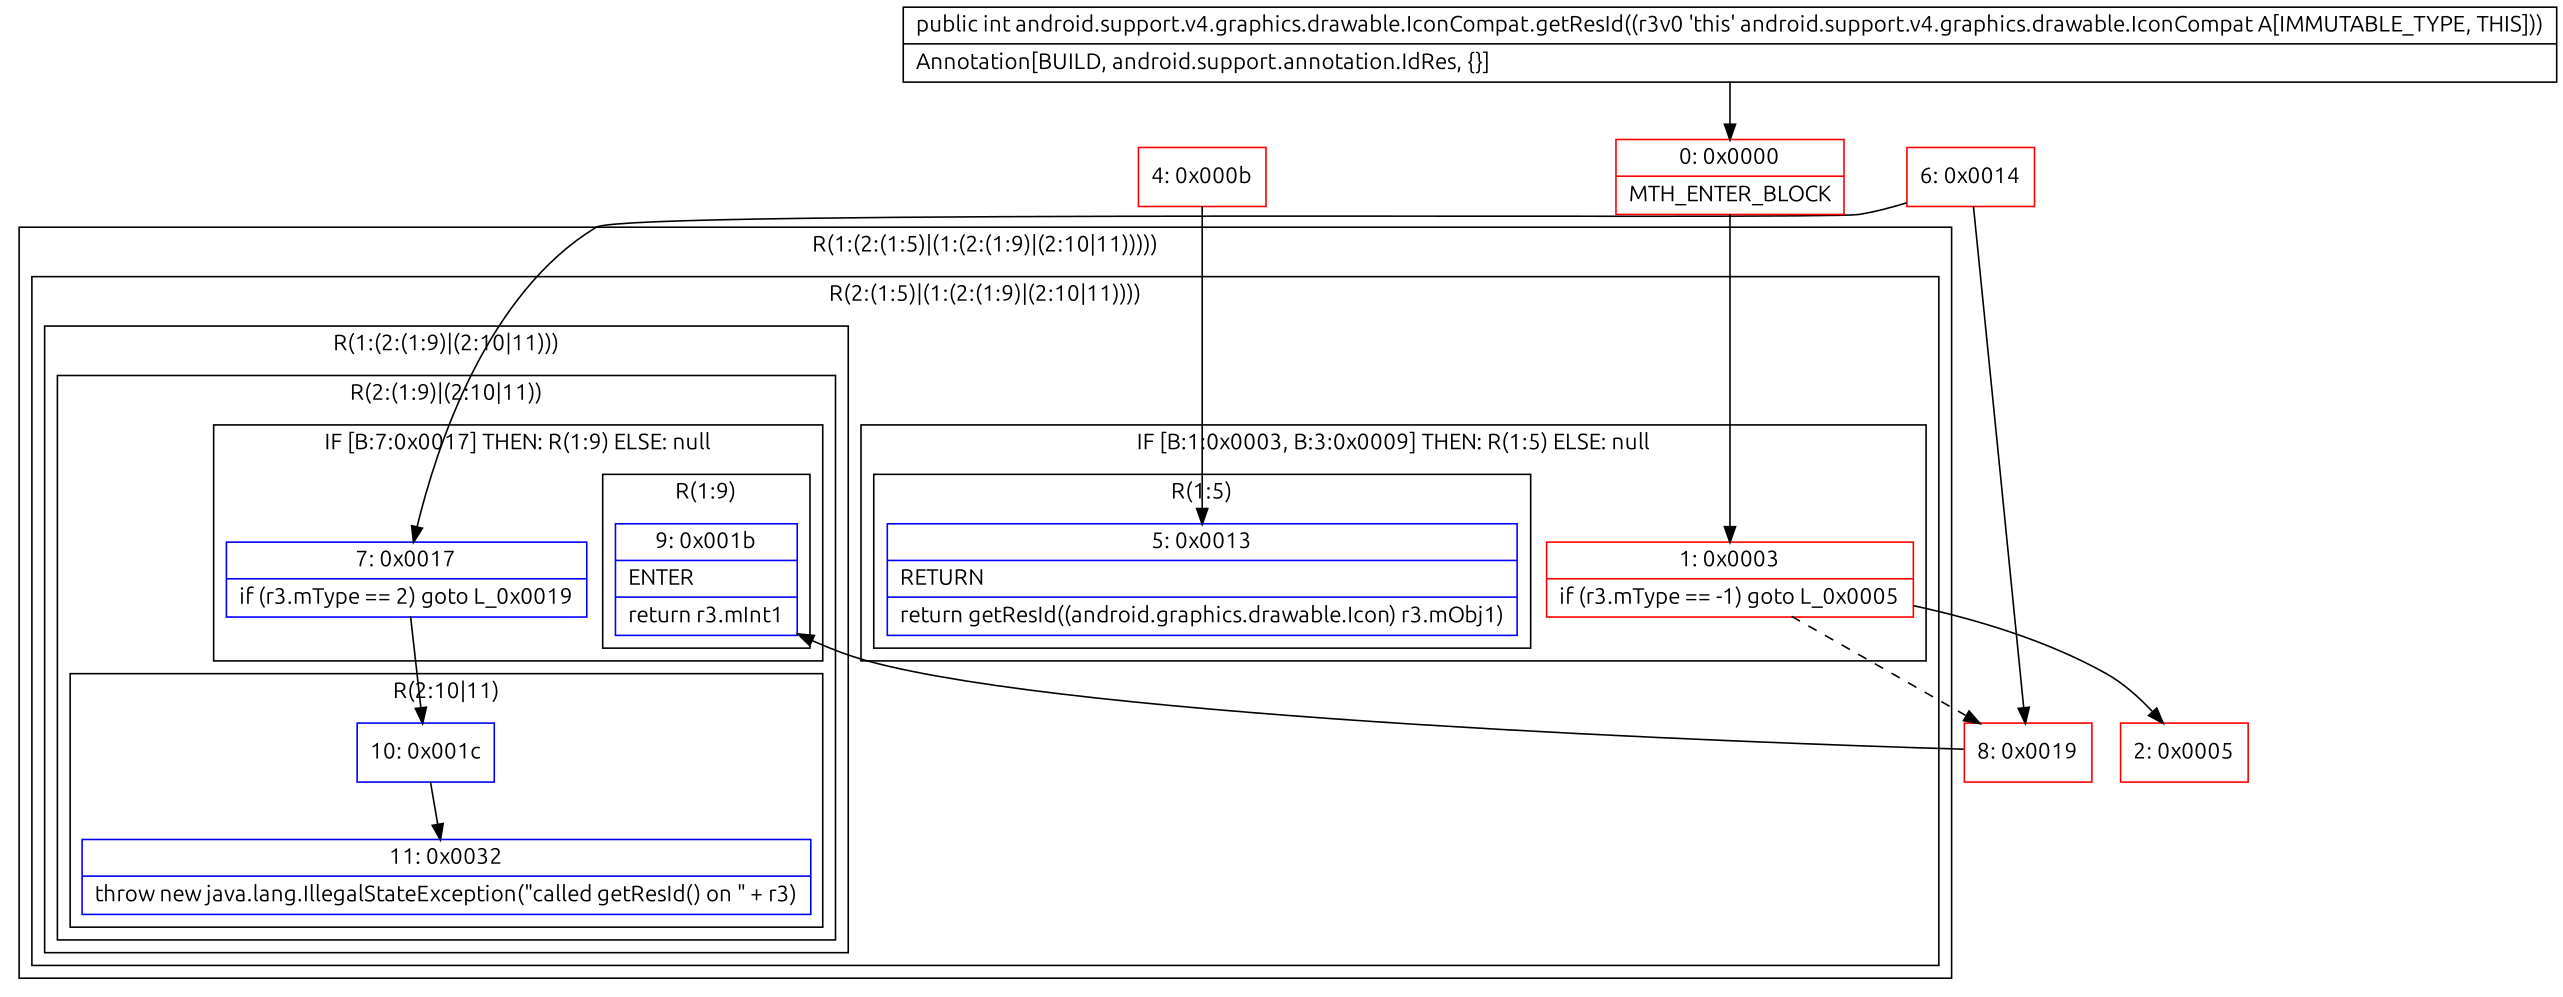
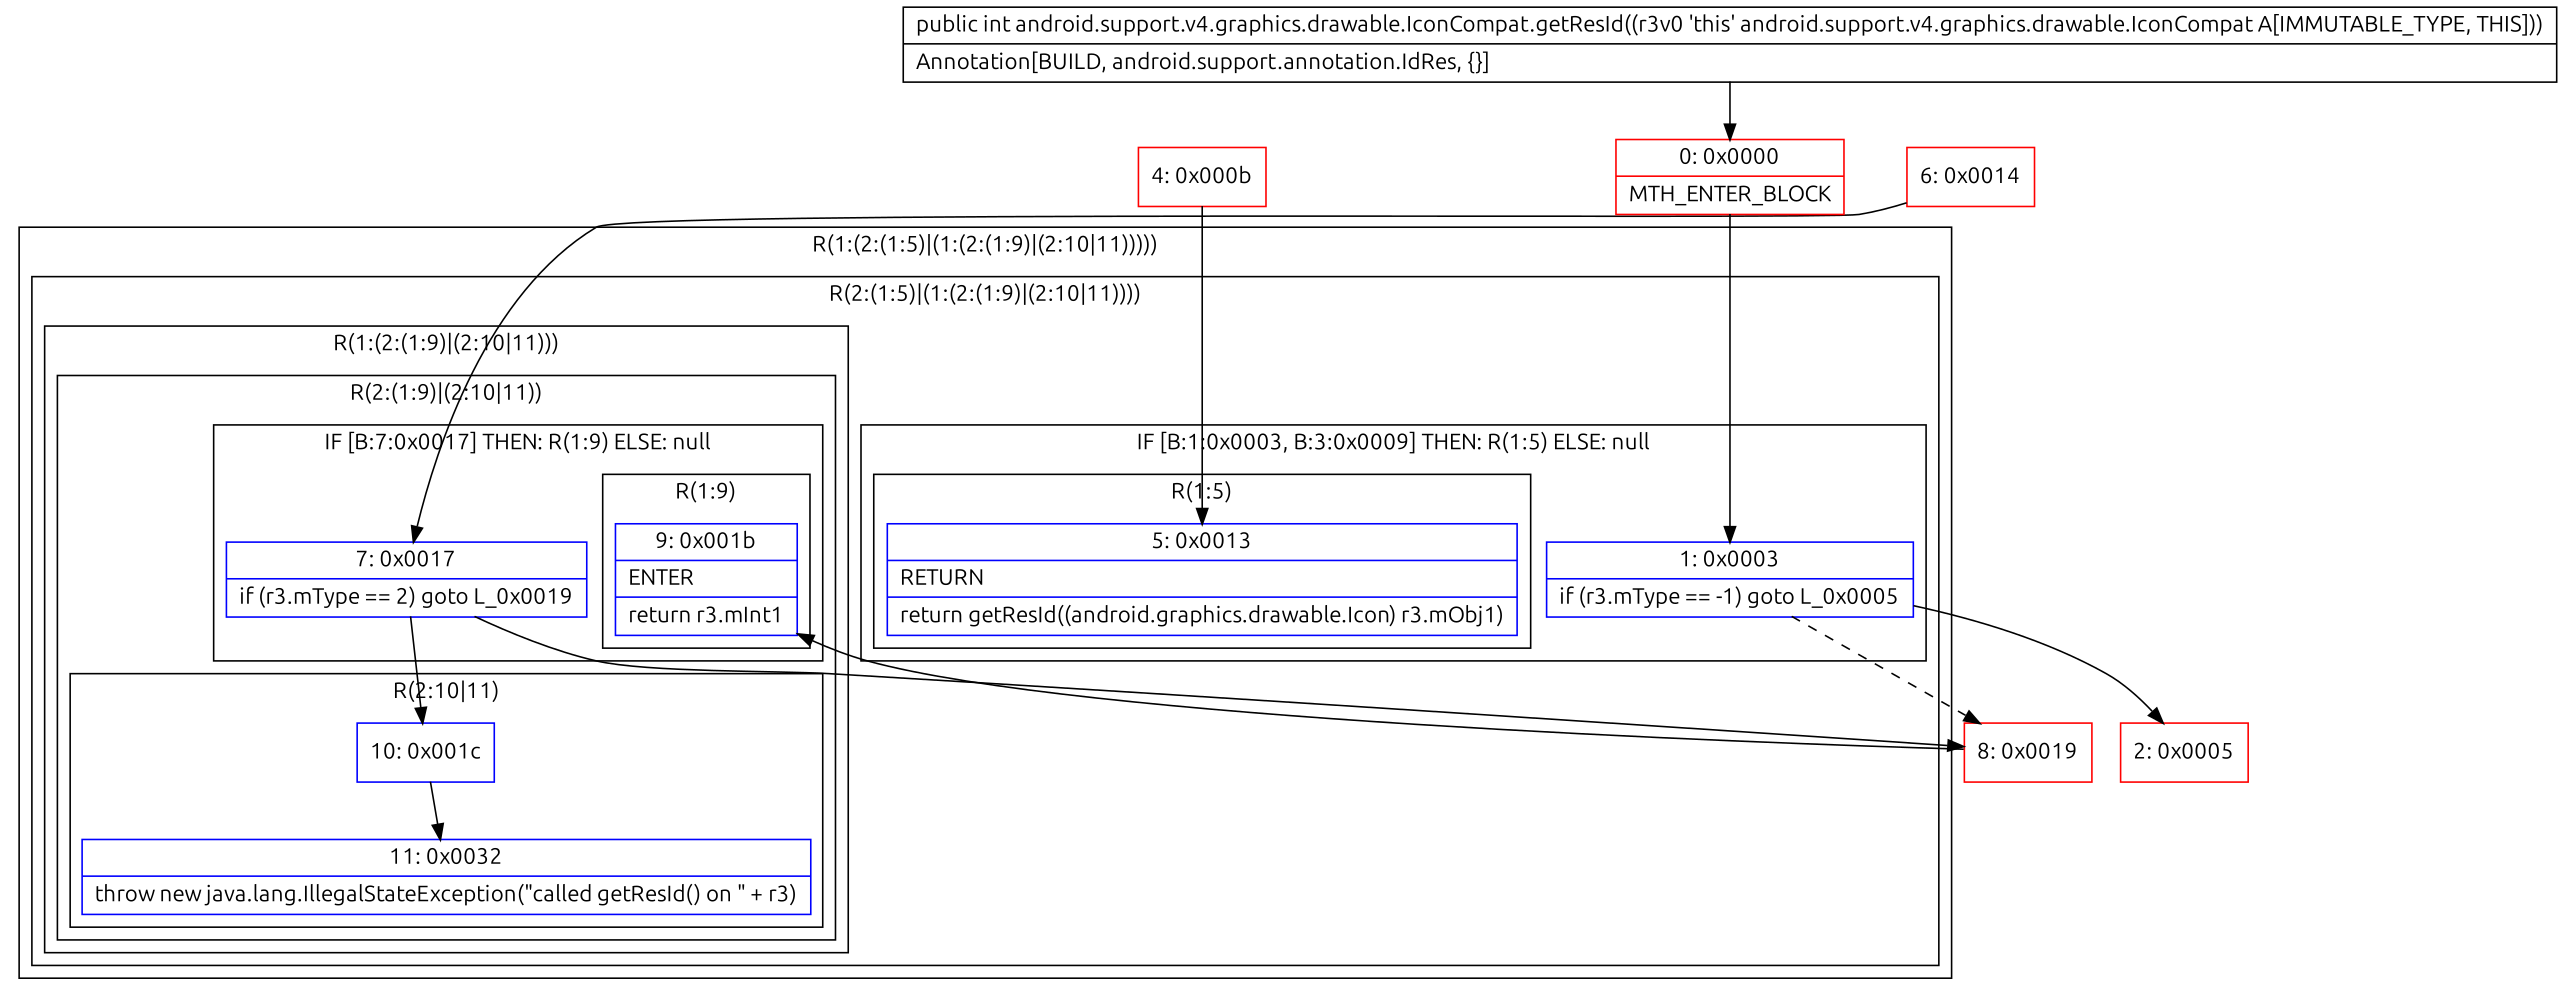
(1999, 457) -> (1207, 697)
(1730, 580) -> (1730, 580)
